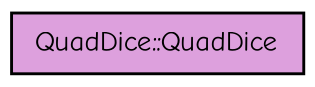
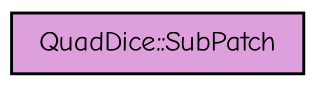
(158, 43) -> (158, 43)
